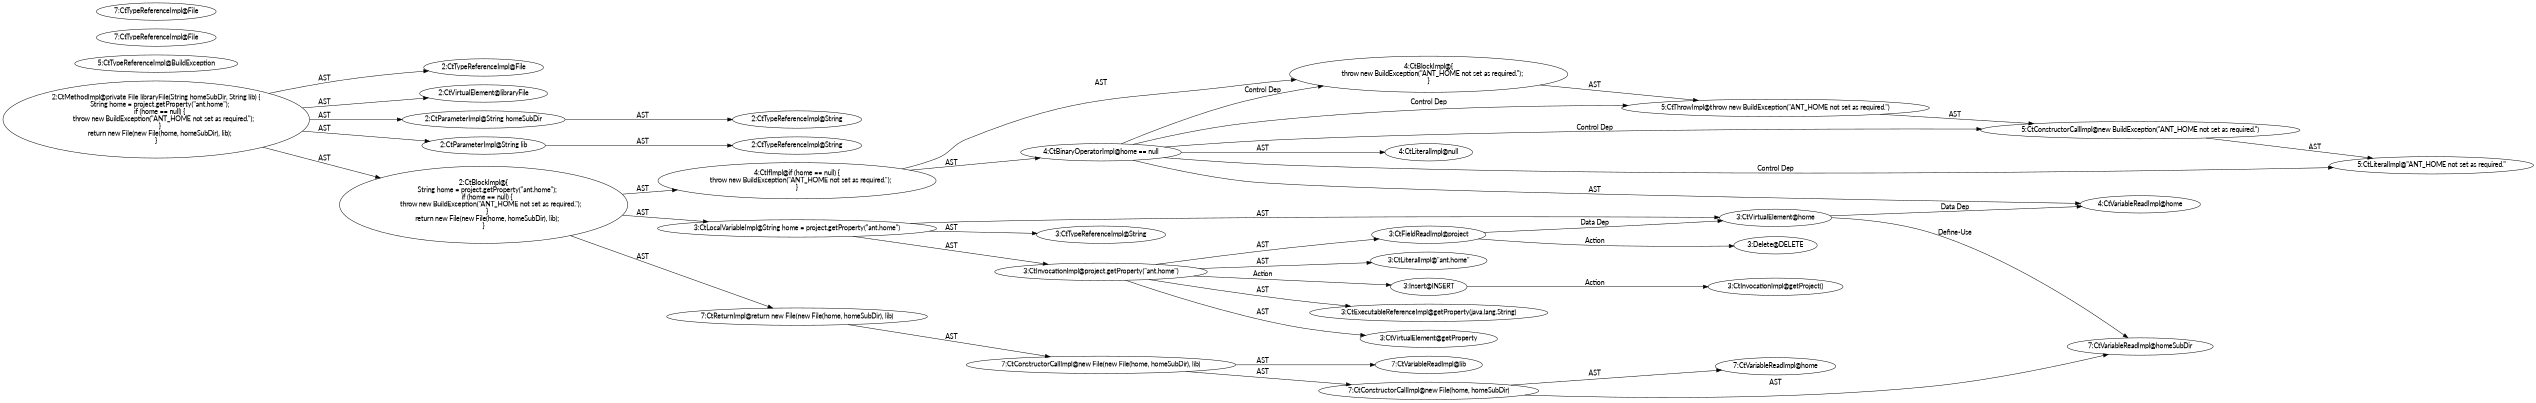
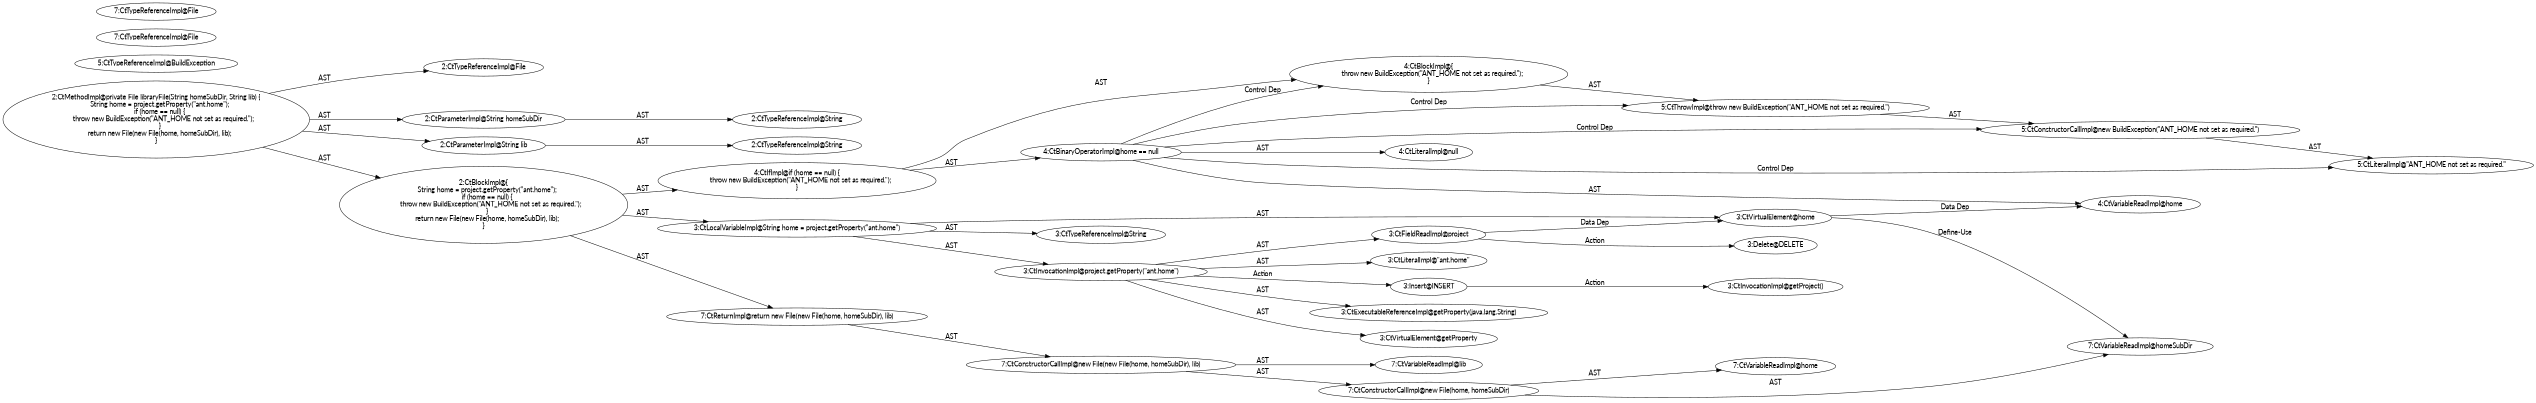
(484, 93) -> none
